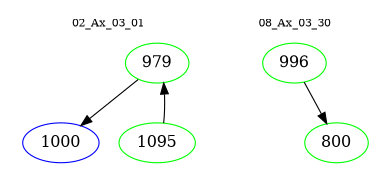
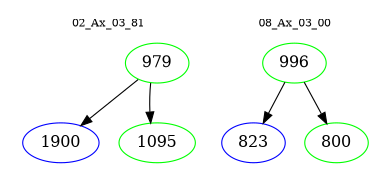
(108, 24) -> (108, 24)
(295, 24) -> (295, 24)
(165, 109) -> (150, 97)
(61, 143) -> (61, 143)
none -> (253, 143)
